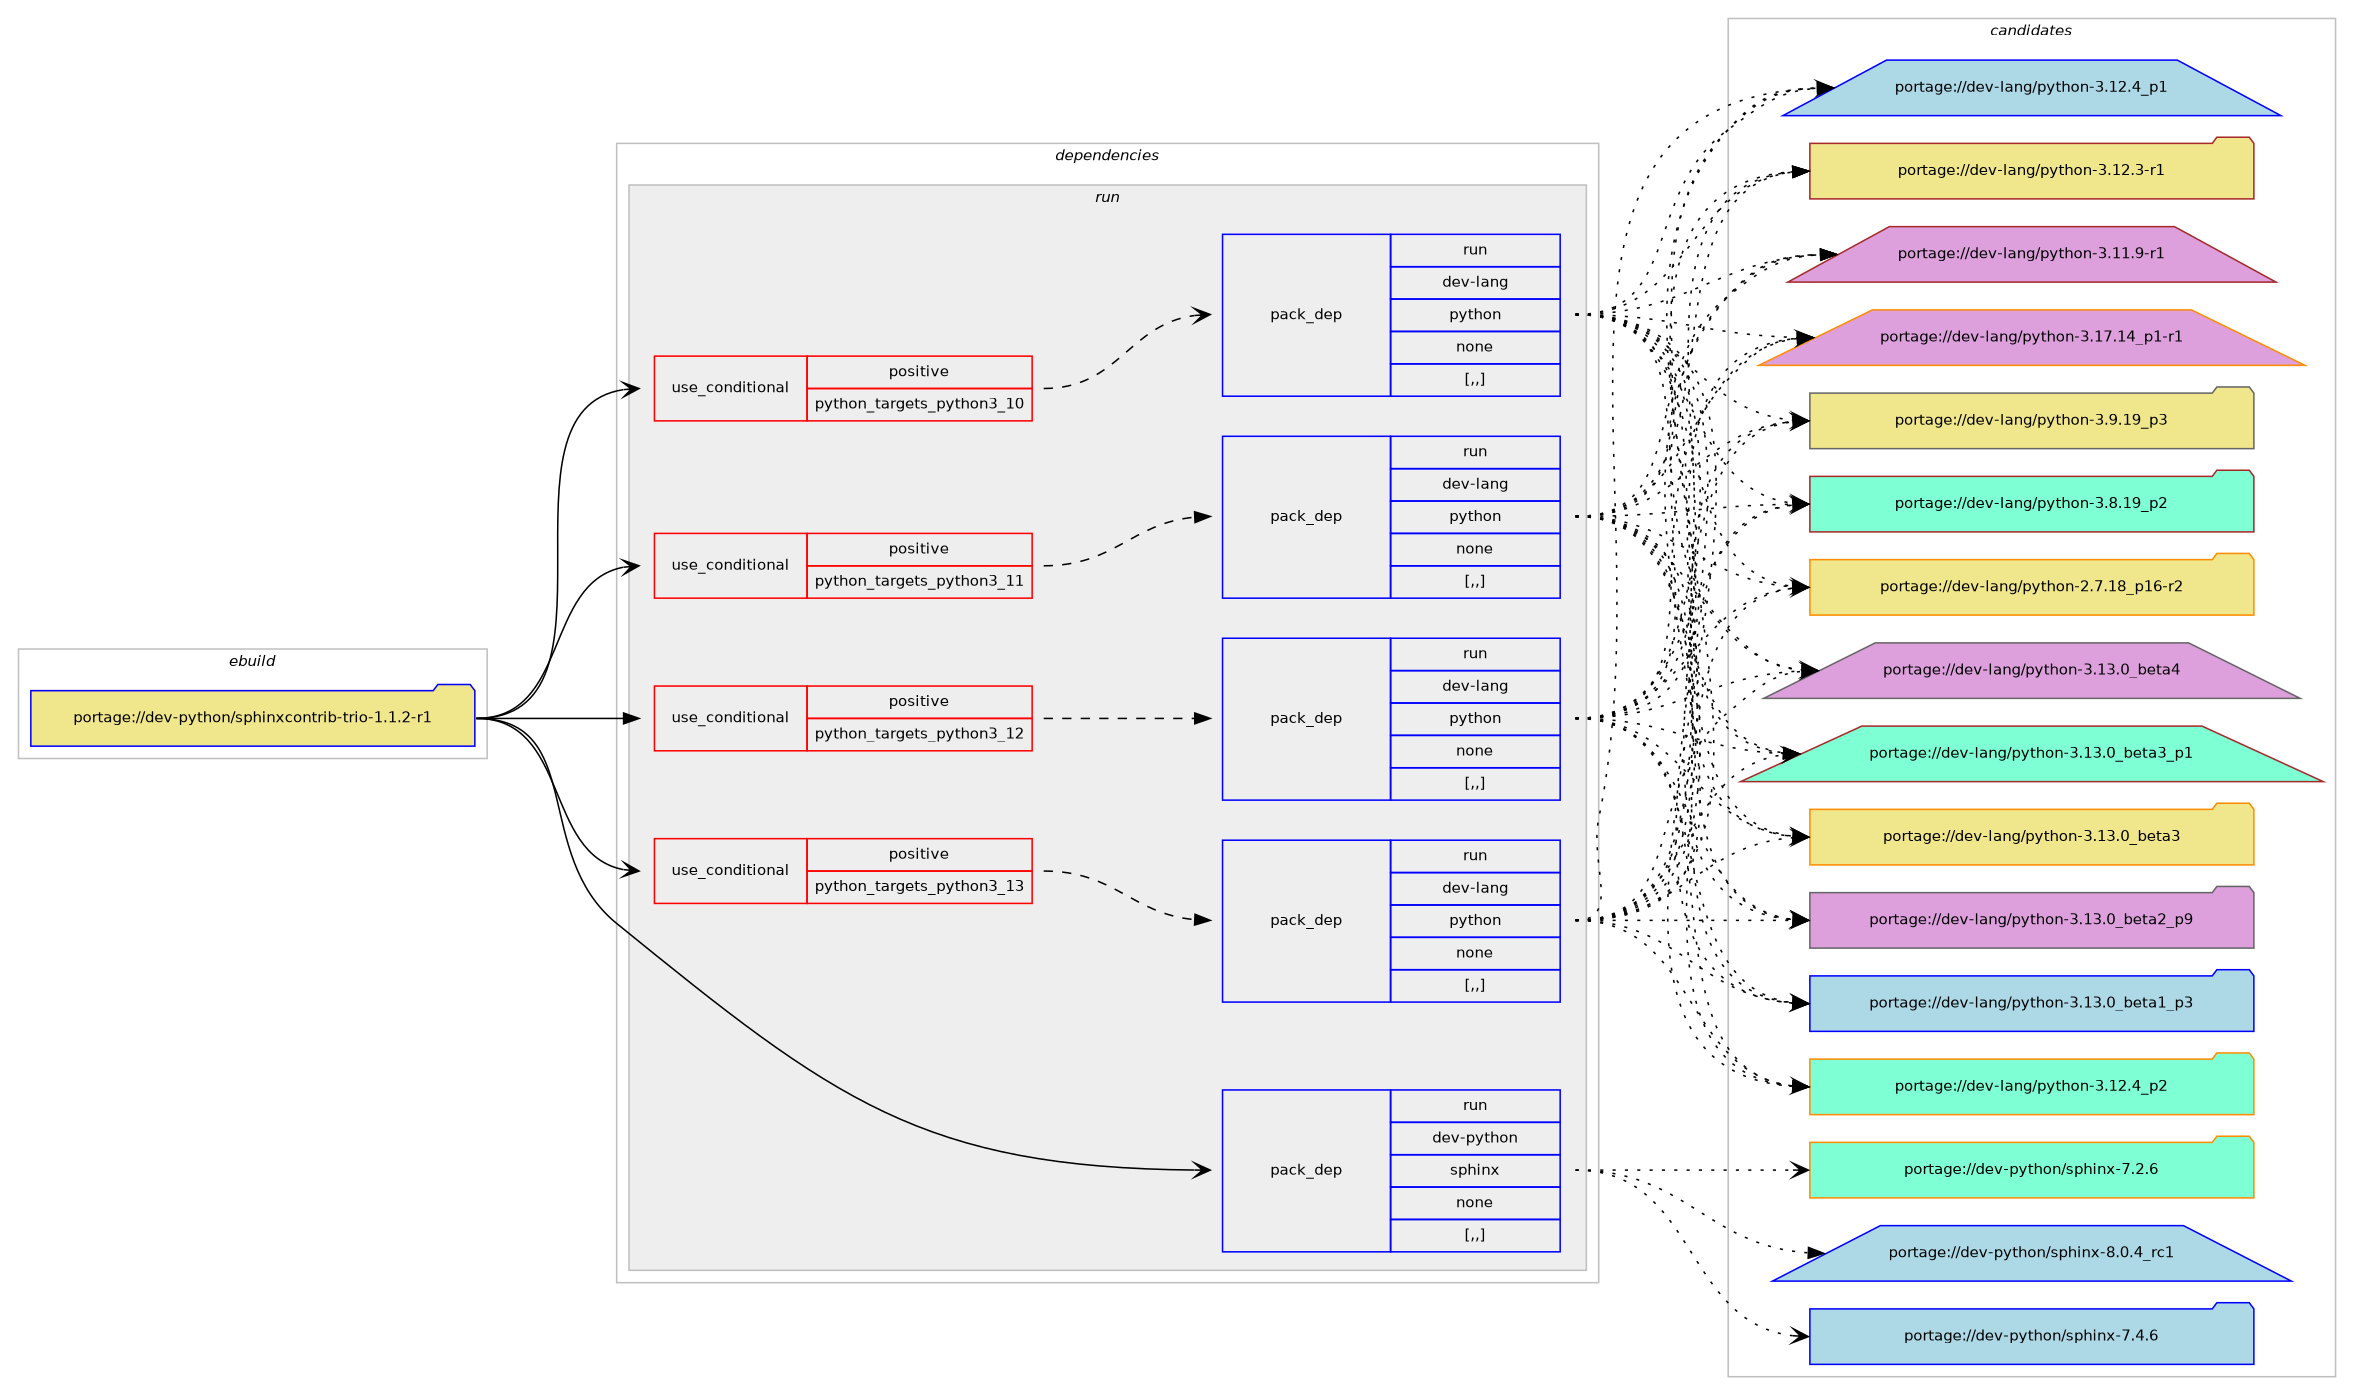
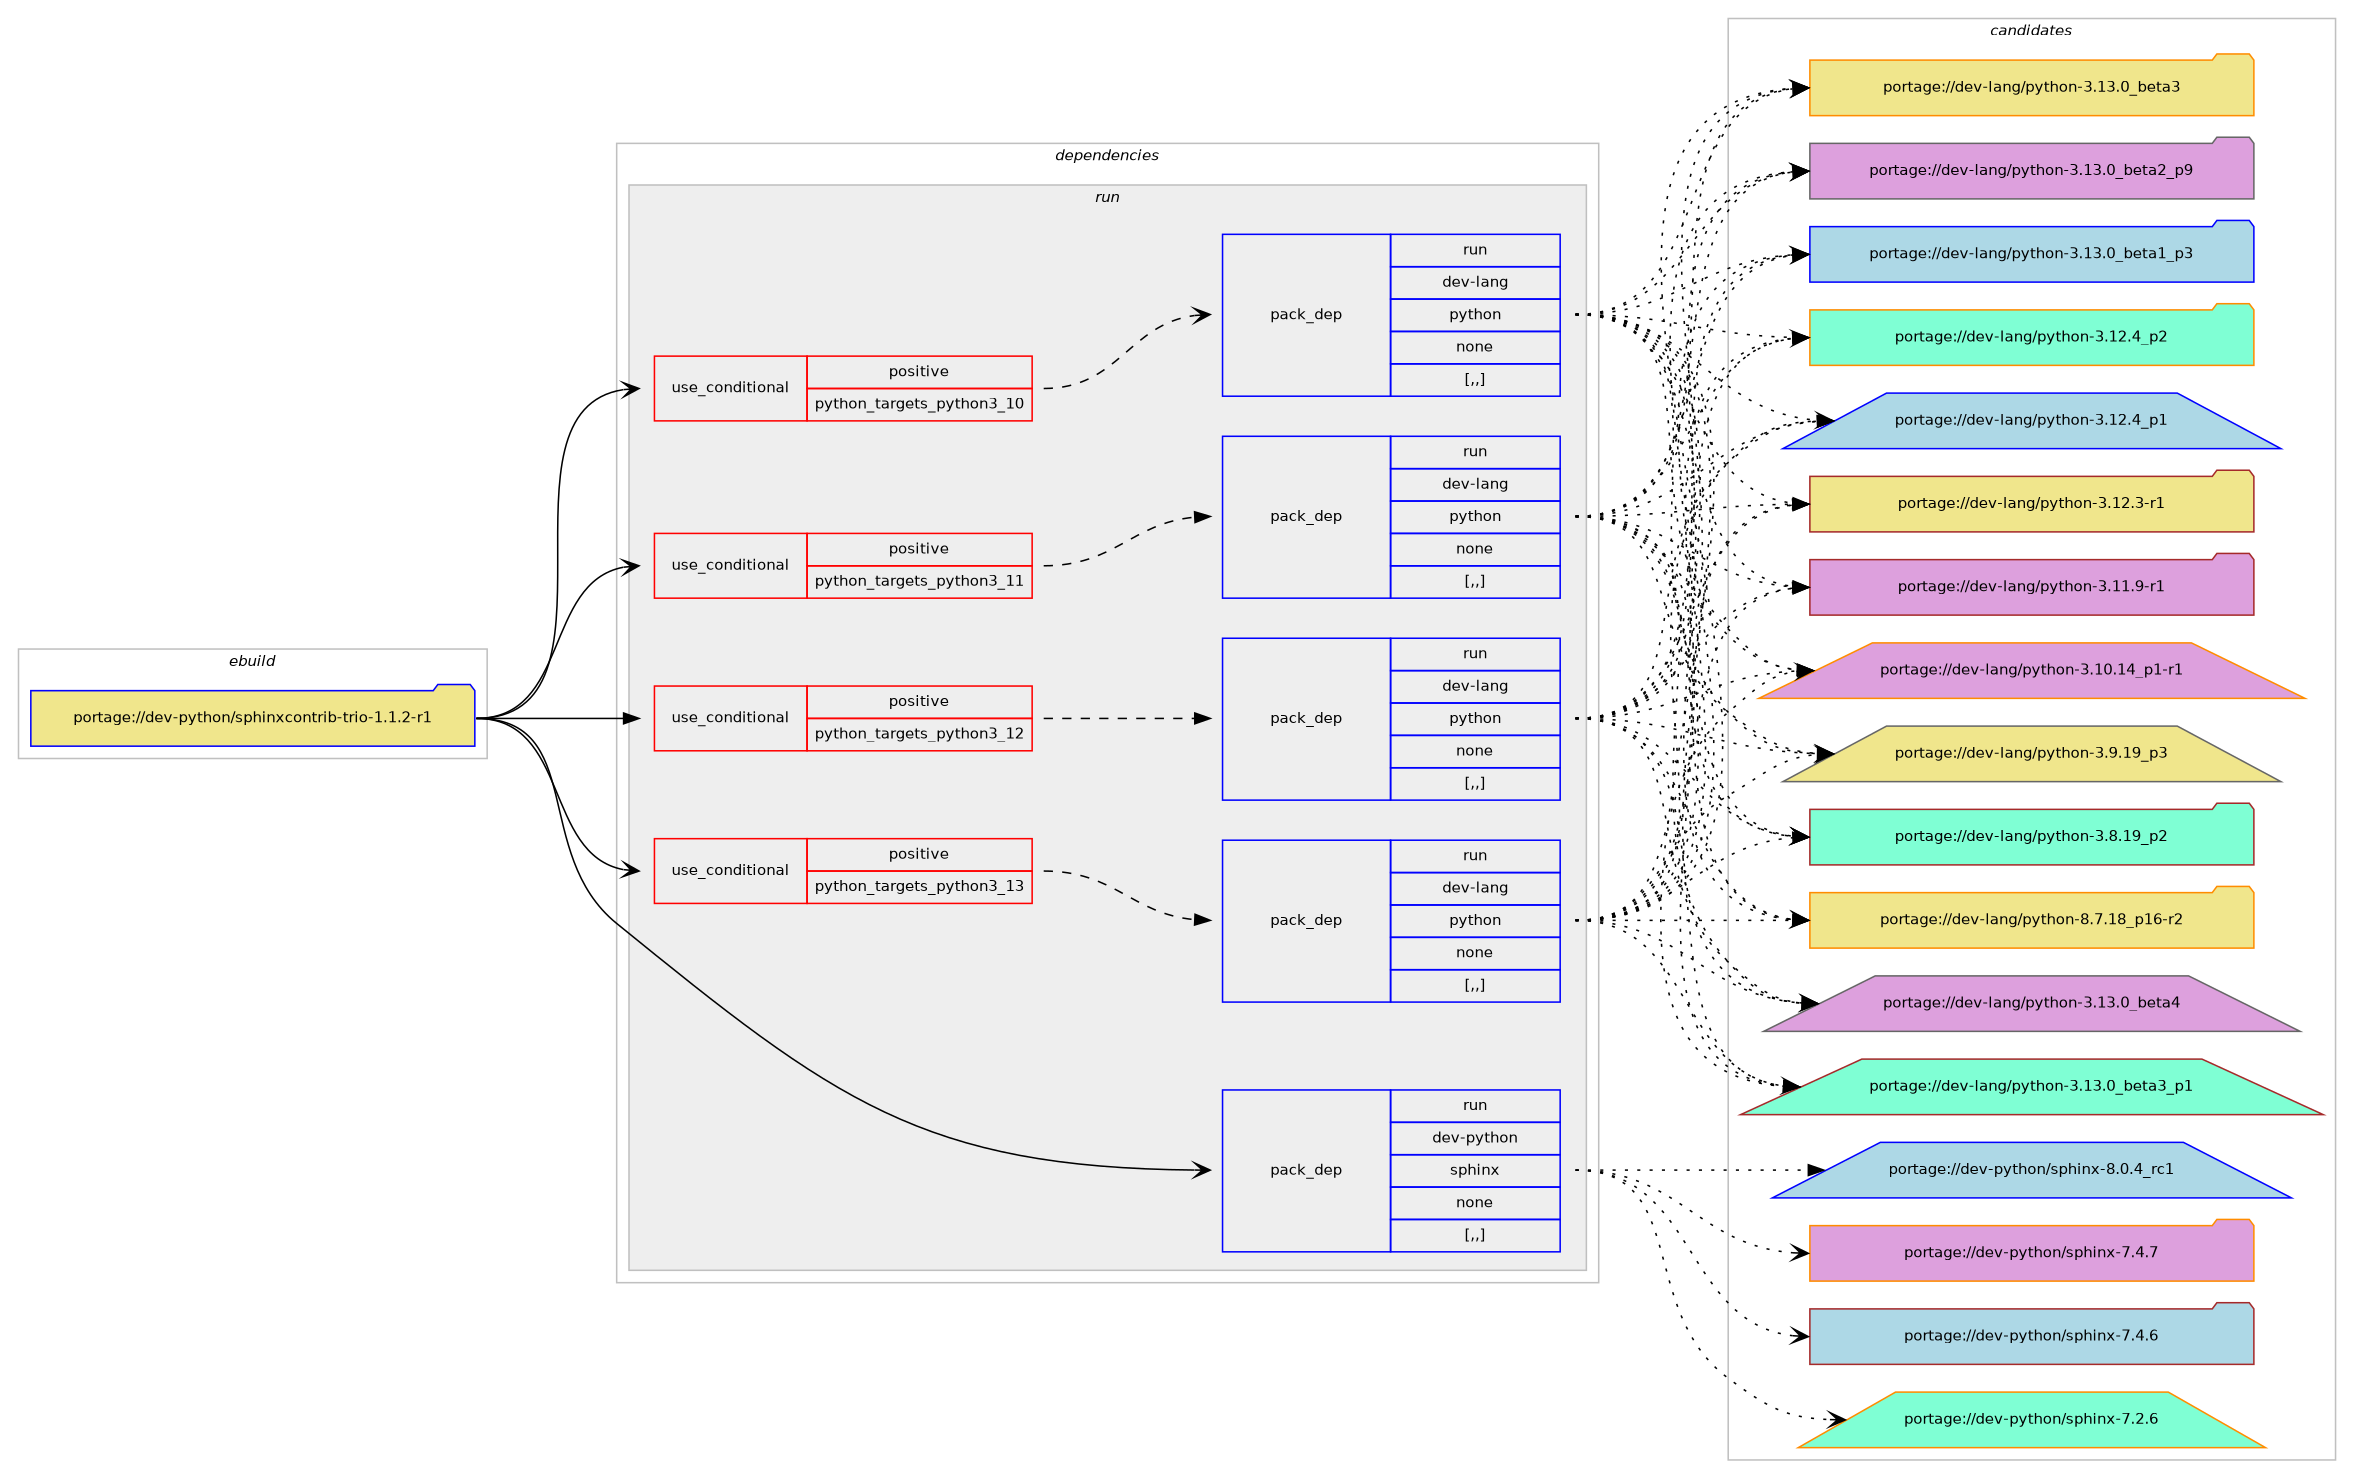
(2032, 254) -> (2032, 587)
(2032, 338) -> (2032, 671)
(2032, 421) -> (2032, 754)
(2032, 587) -> (2032, 920)
(2032, 1170) -> (2032, 1420)
none -> (2032, 1253)
(2032, 1337) -> (2032, 1337)
